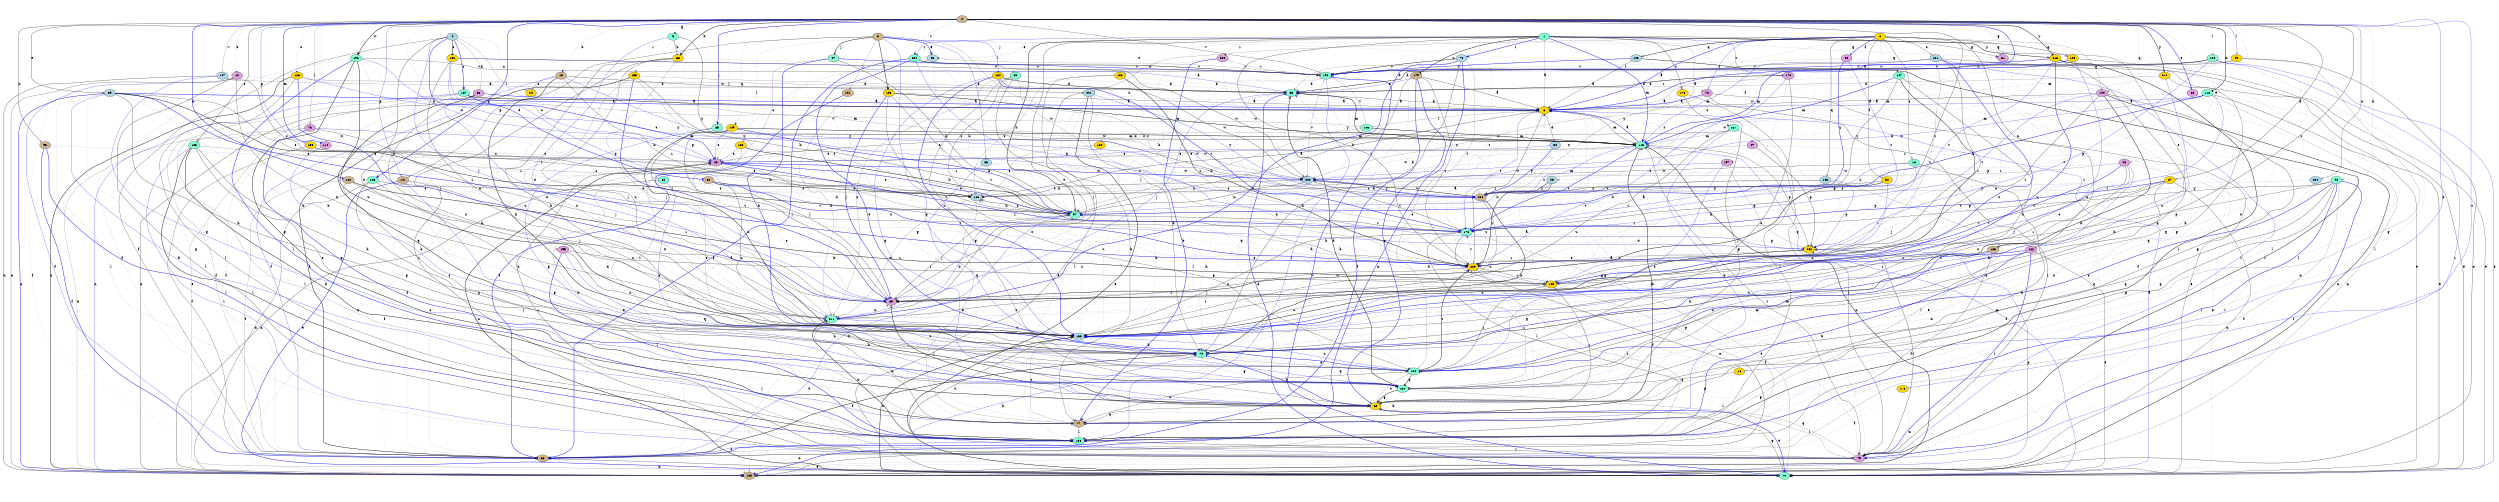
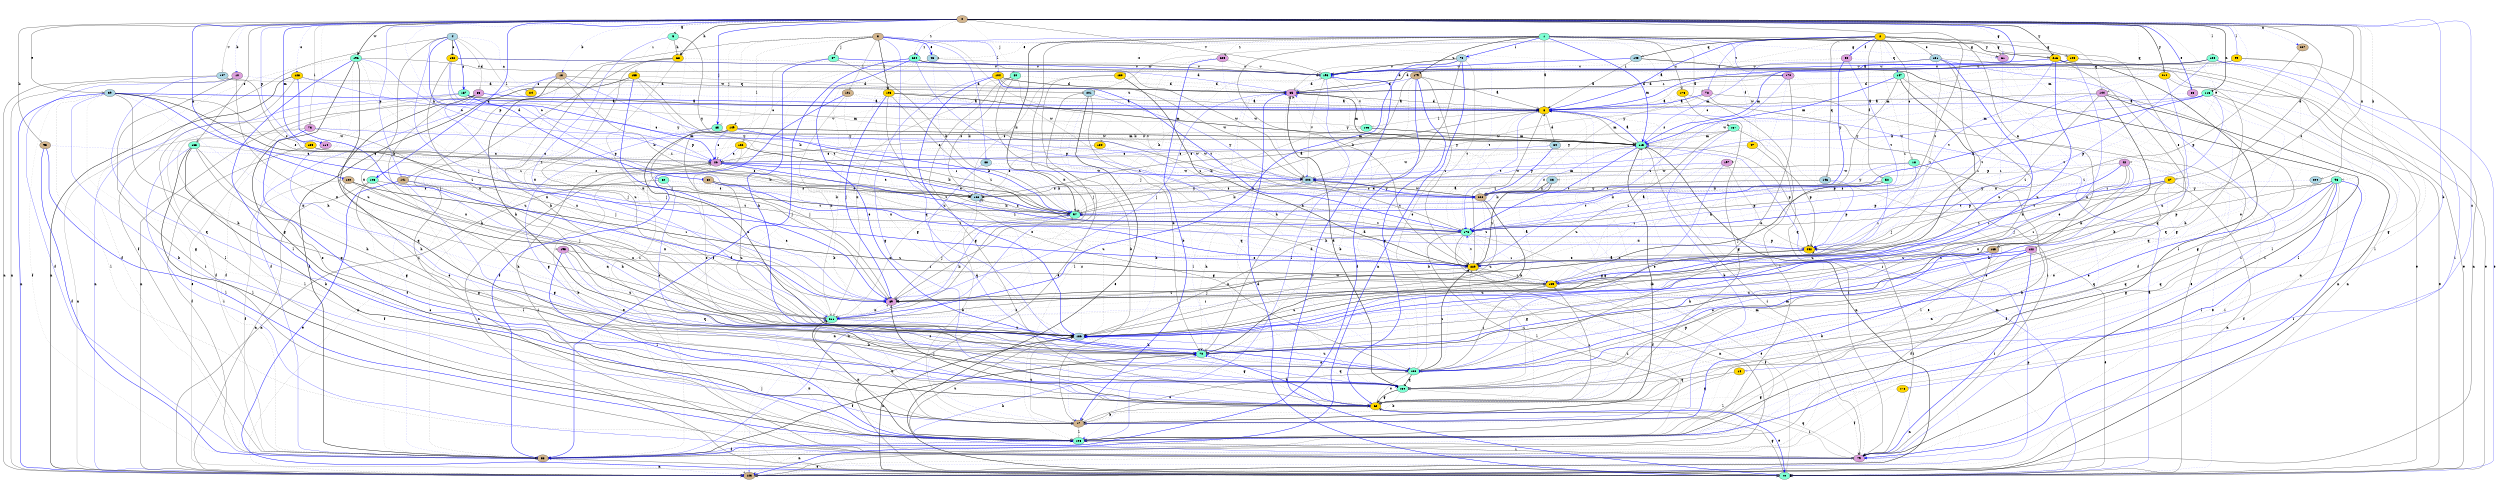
none -> (2303, 47)
(1291, 93) -> (1291, 93)
(1386, 145) -> (1358, 242)
(1752, 145) -> (1752, 145)
(1887, 180) -> (1887, 180)
none -> (686, 309)
(741, 457) -> (741, 457)
